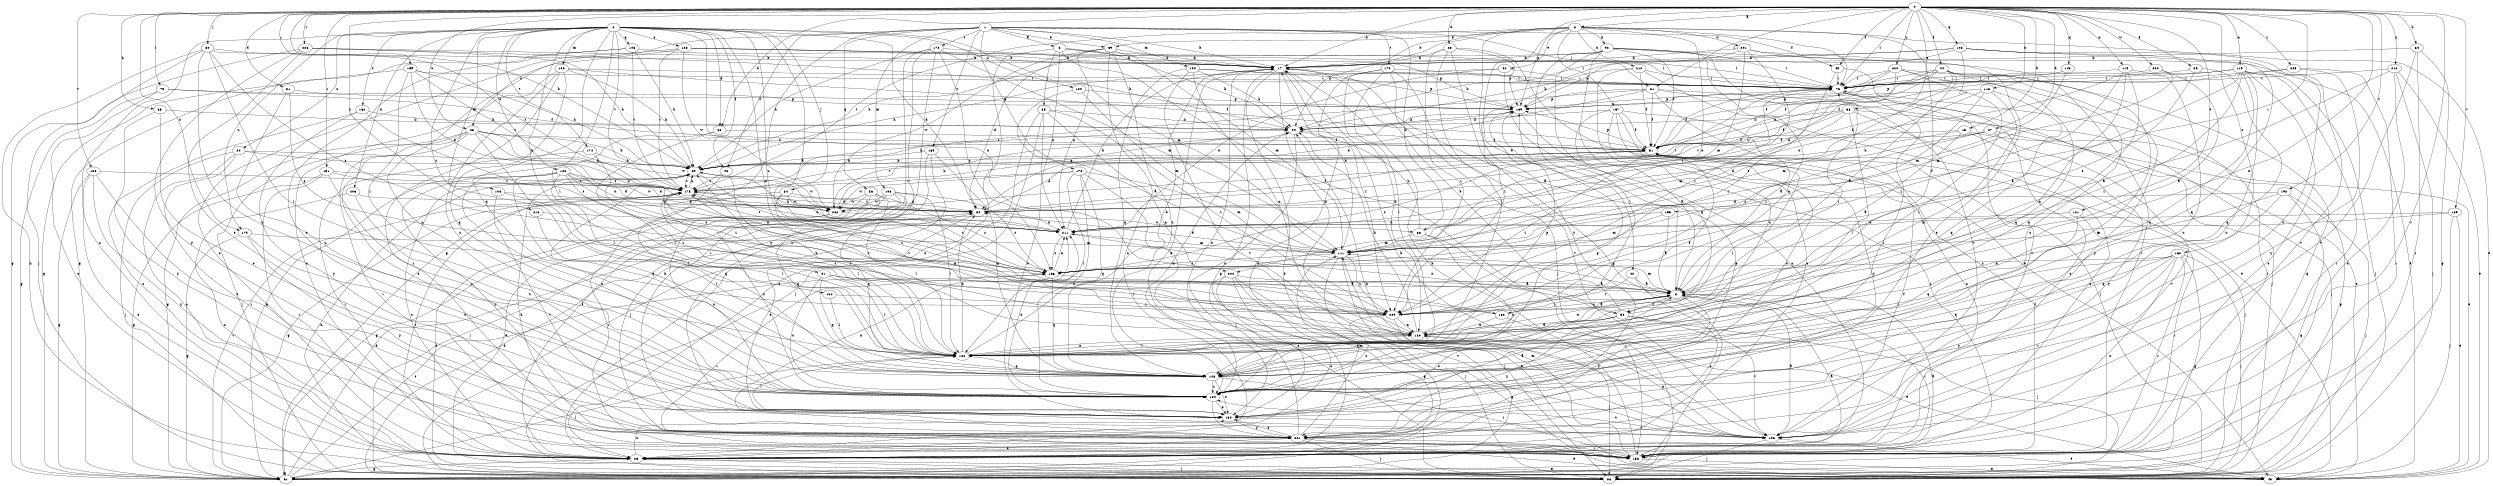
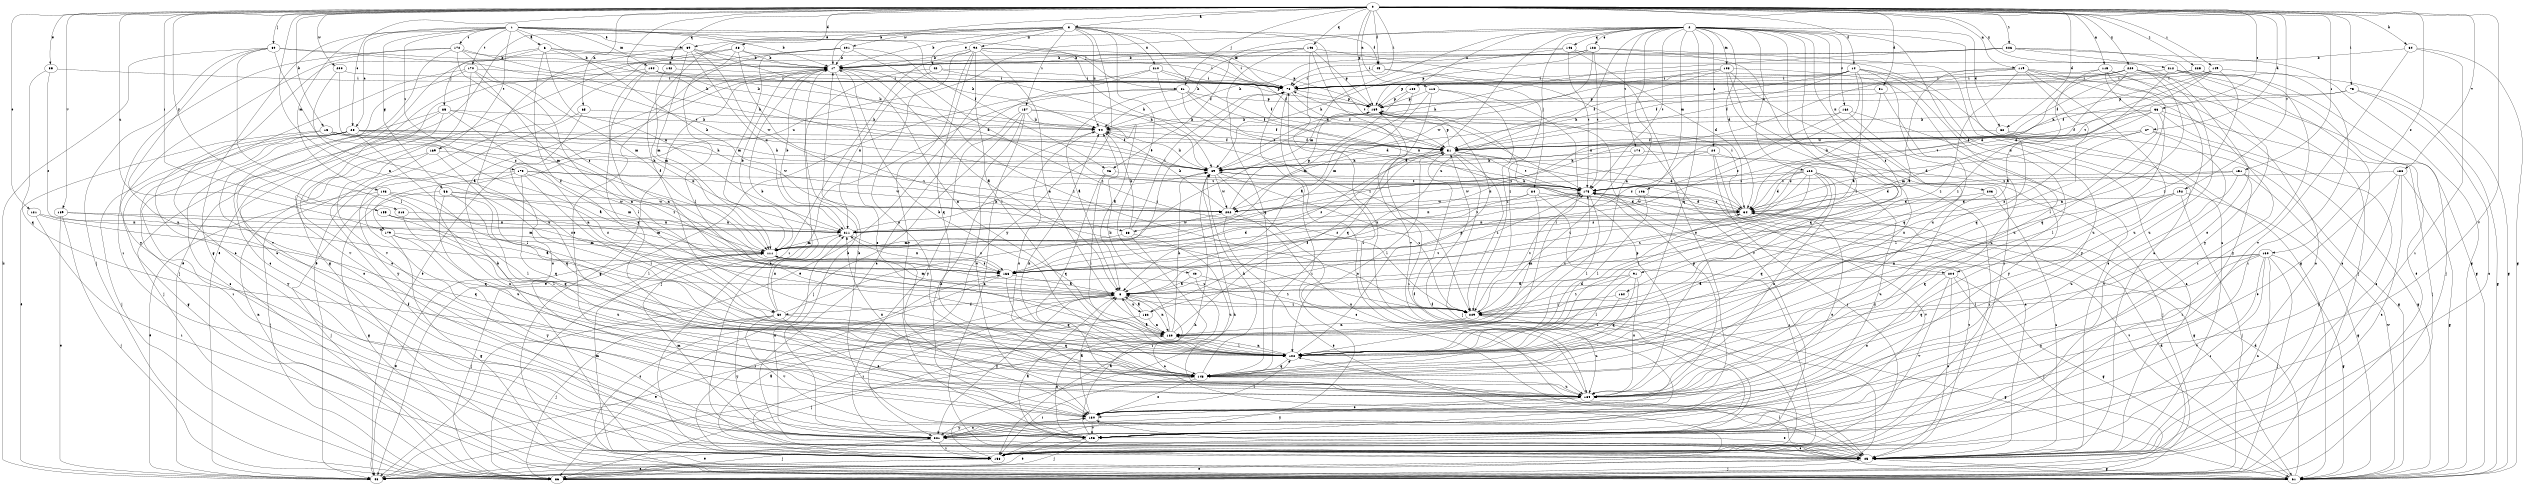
(410, 68) -> (2216, 68)
(1942, 68) -> (1854, 68)
(631, 315) -> (259, 315)
(134, 325) -> (2389, 325)
(1507, 413) -> none
